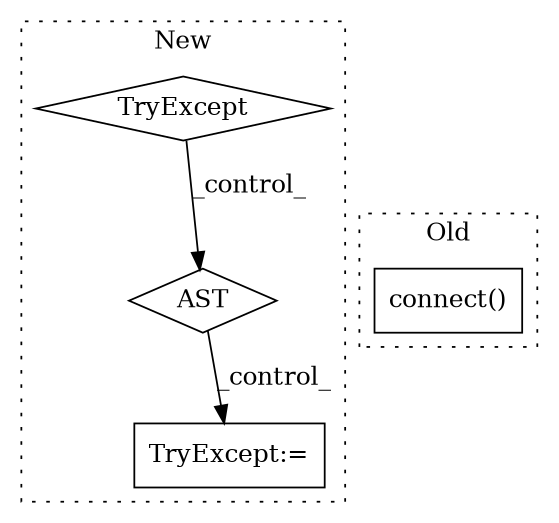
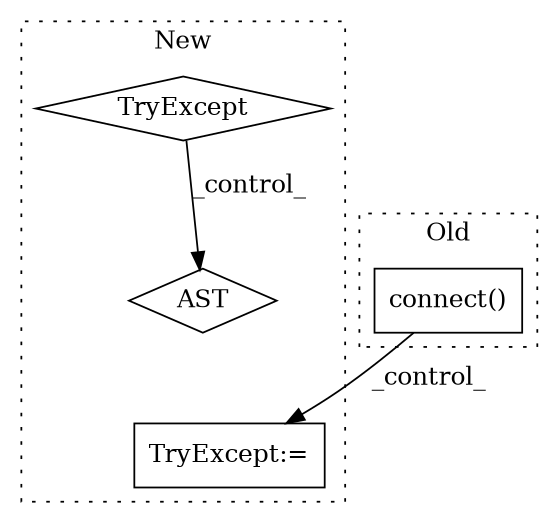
(214, 368) -> (359, 376)
